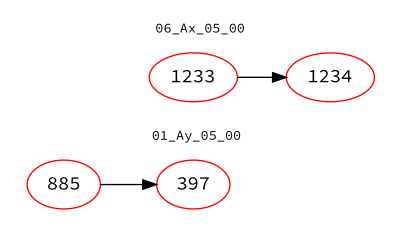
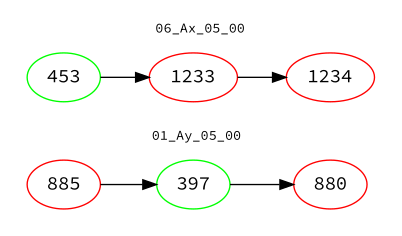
none -> (64, 77)
(193, 185) -> (193, 185)
none -> (330, 185)
